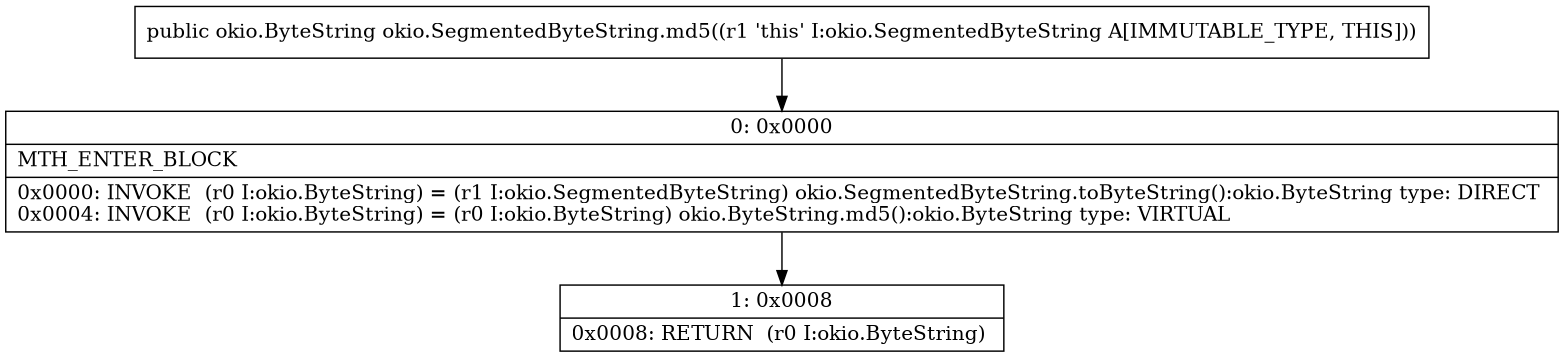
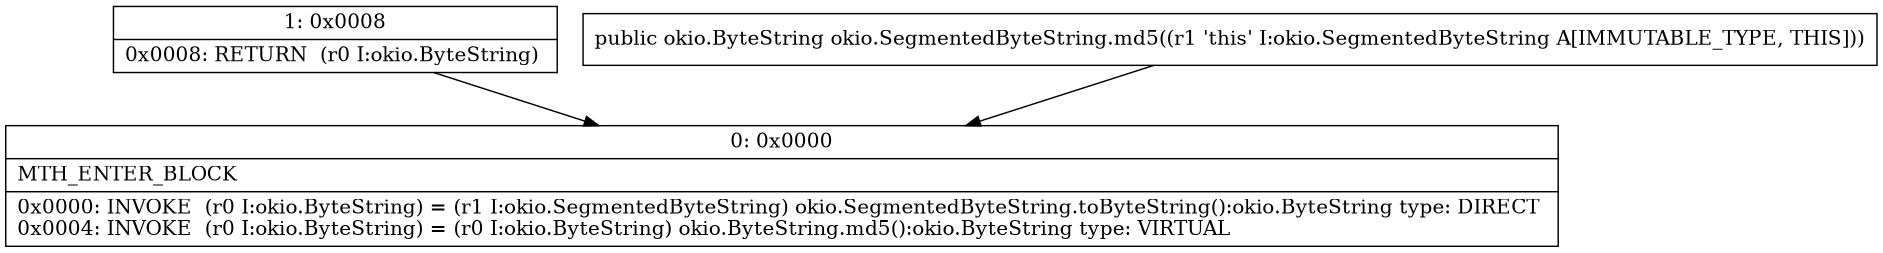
(782, 251) -> (509, 97)
